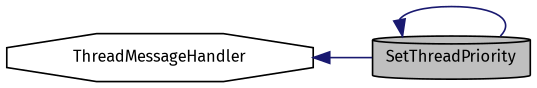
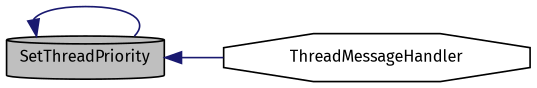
(351, 58) -> (203, 58)
